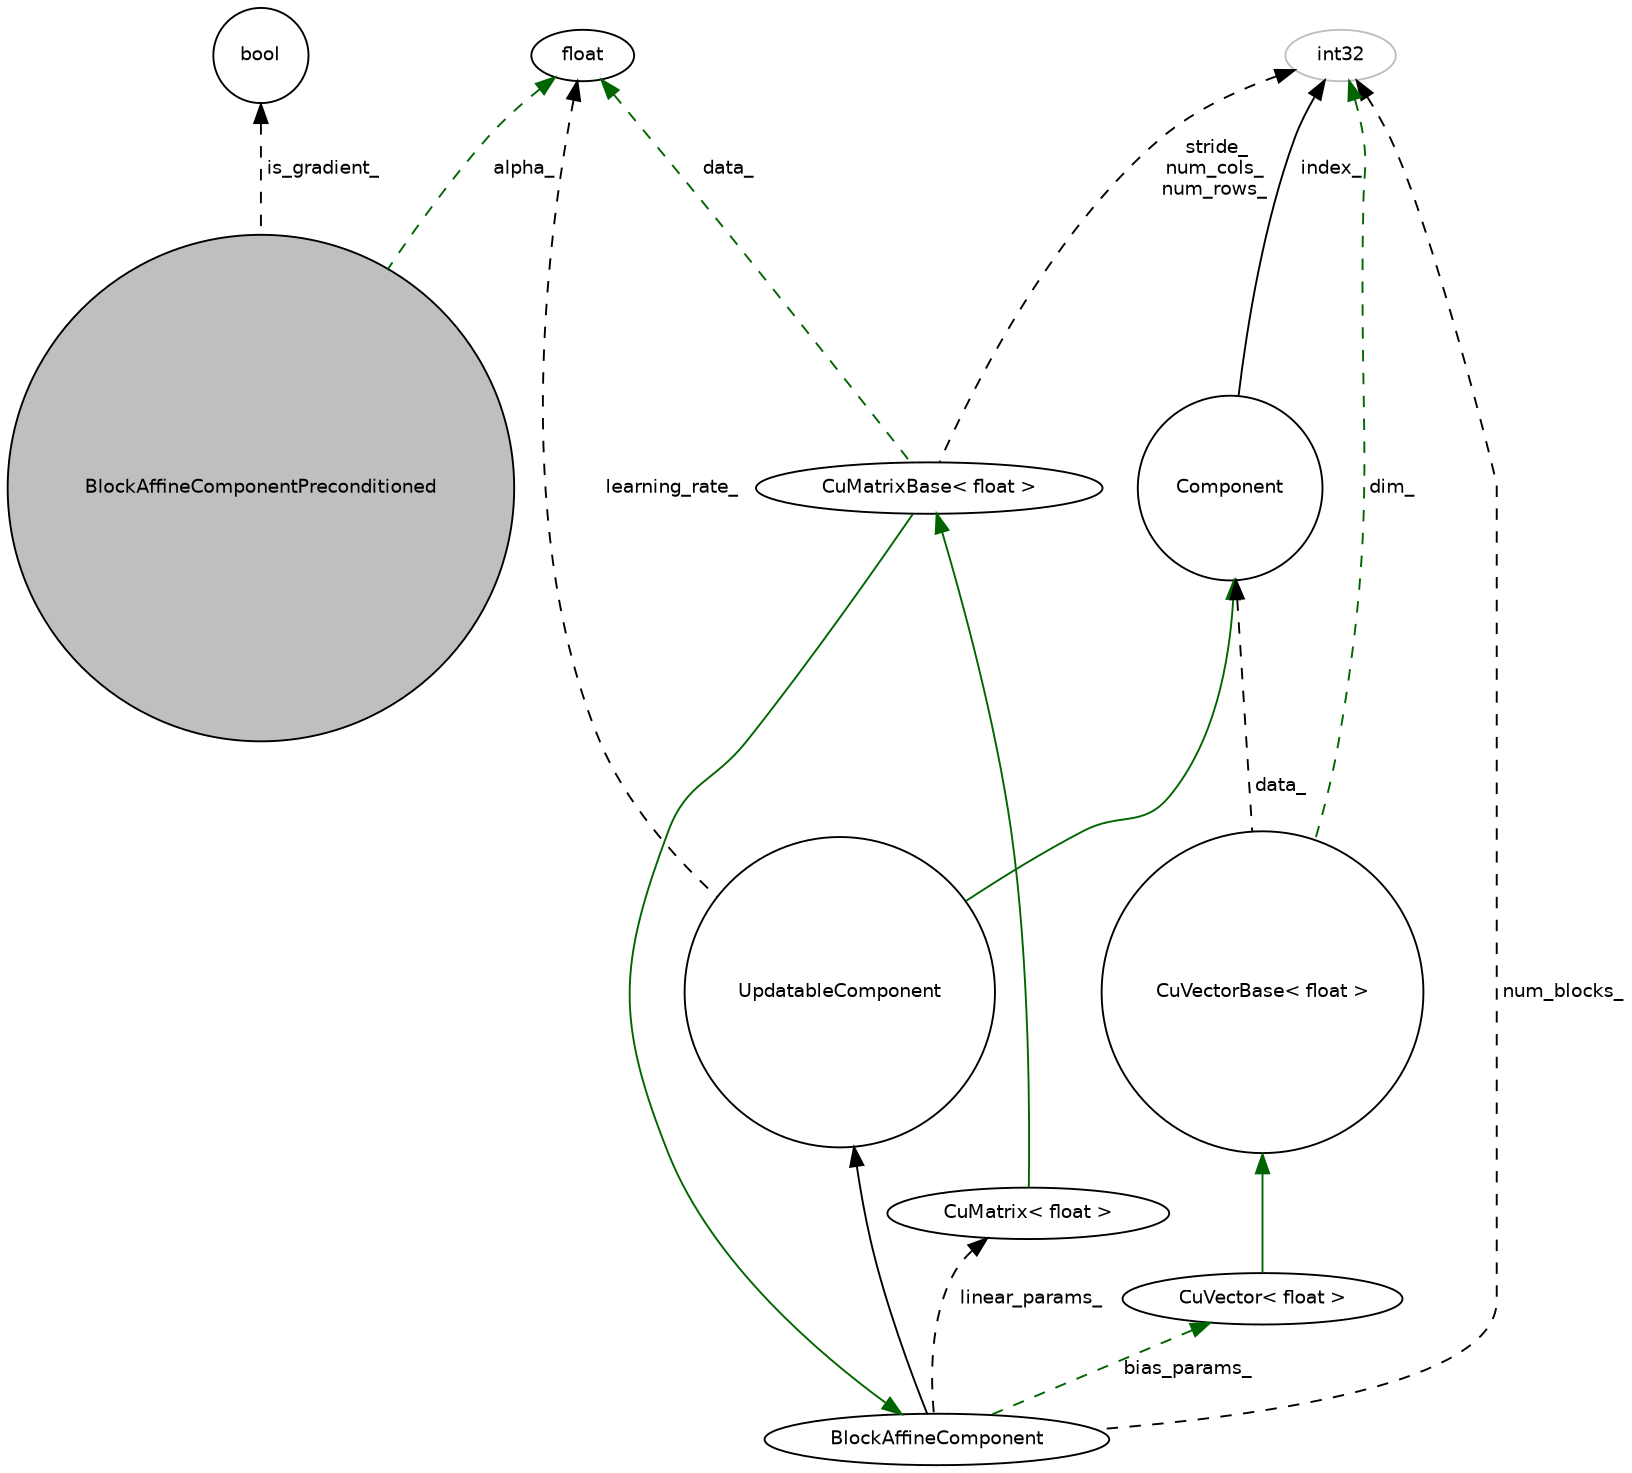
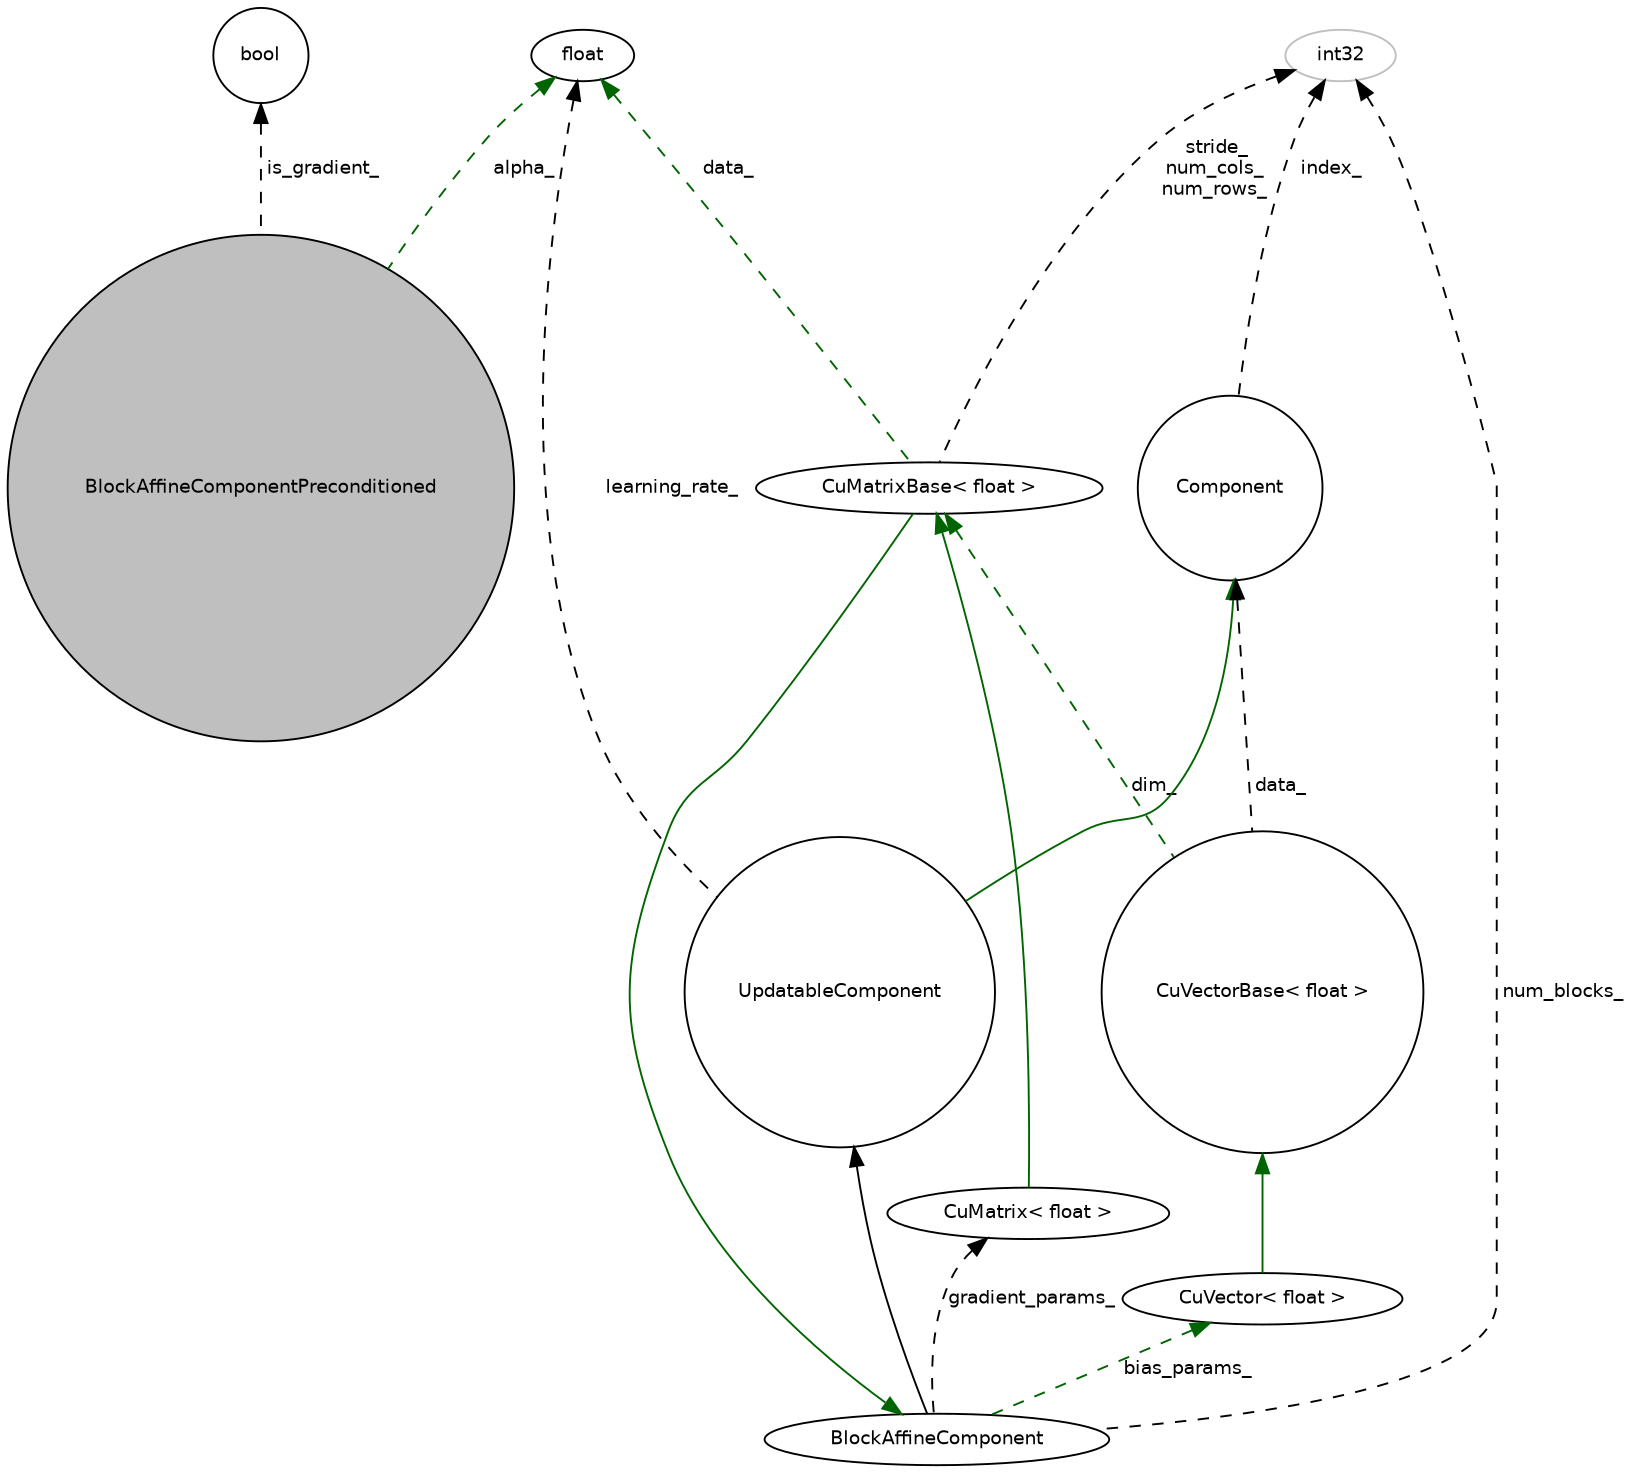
(1265, 243) -> (1265, 243)
(1364, 471) -> (1065, 694)
(1029, 1299) -> (1029, 1299)
